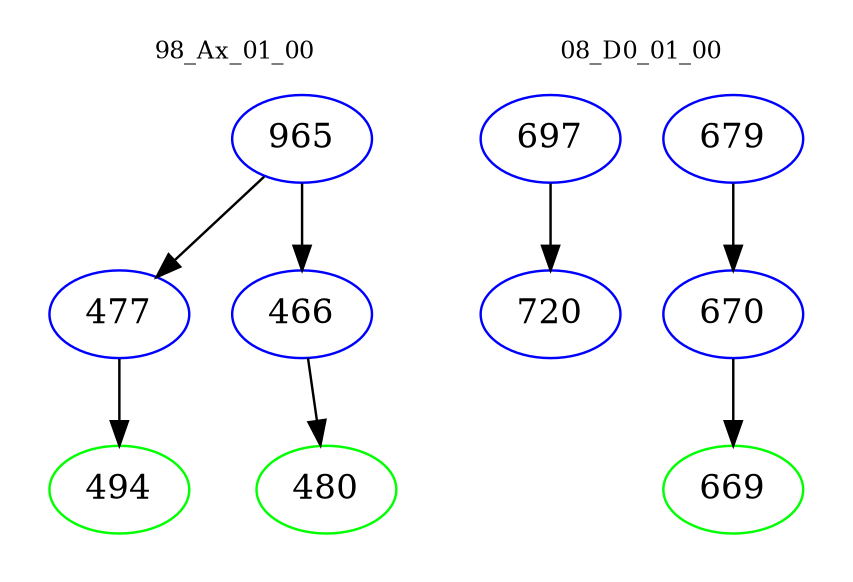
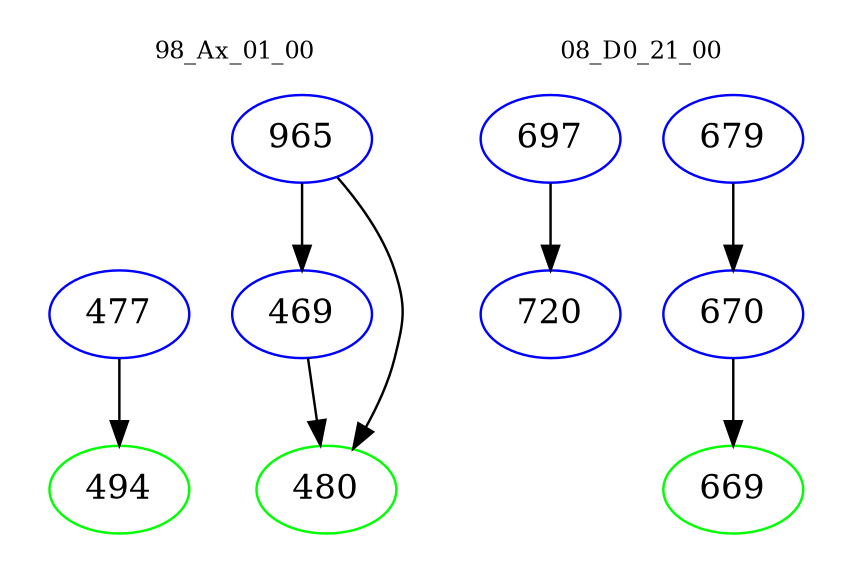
(642, 52) -> (642, 52)
(219, 218) -> (401, 297)
(302, 314) -> (302, 314)
